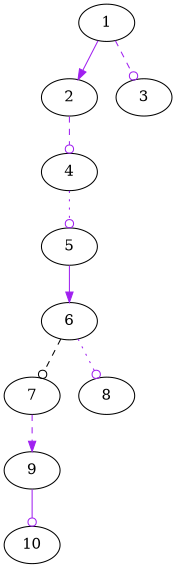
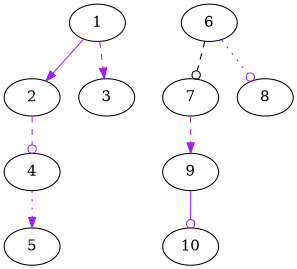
(123, 56) -> (101, 55)
(69, 205) -> (32, 204)
(69, 279) -> none
